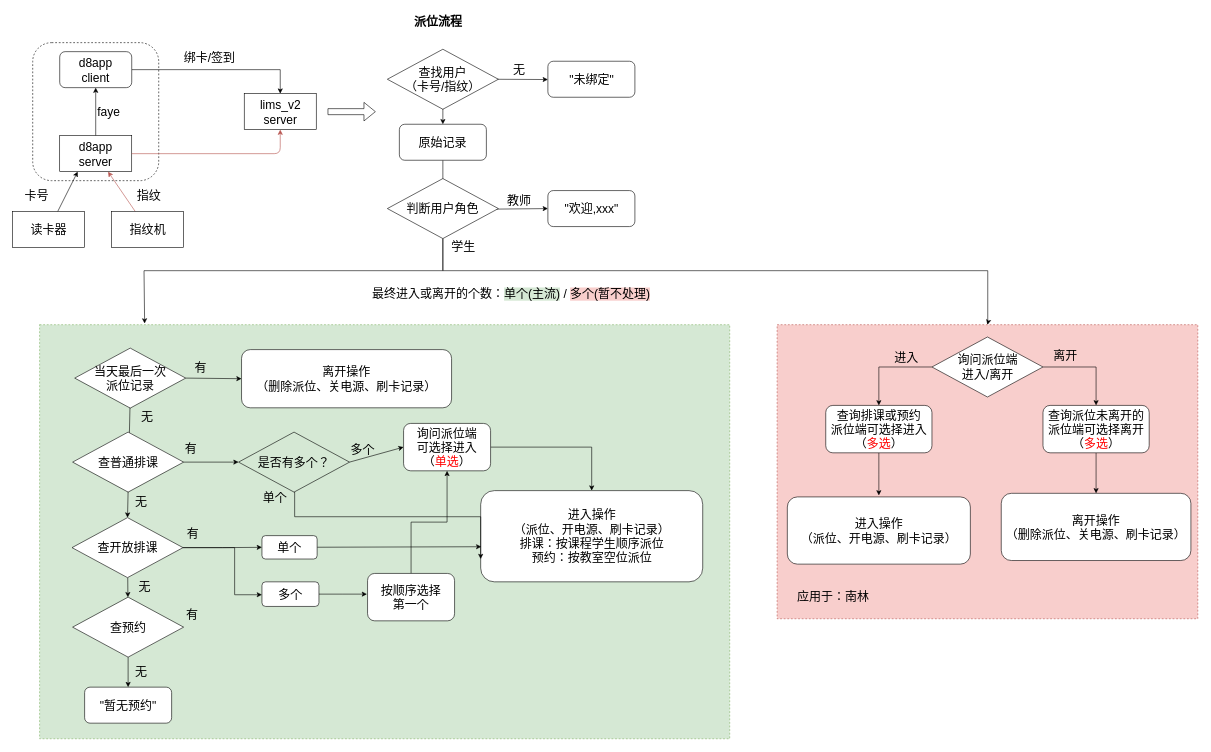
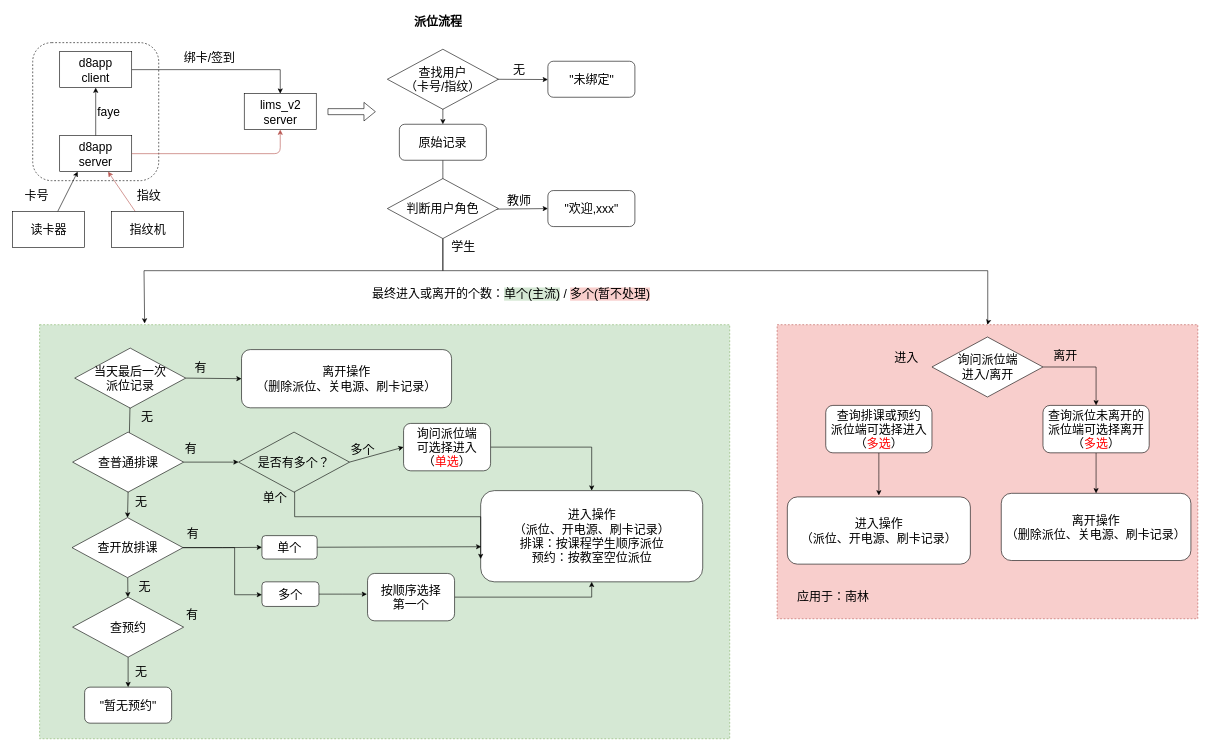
(96, 70) -> (96, 70)
(879, 399) -> none
(411, 522) -> (592, 594)
